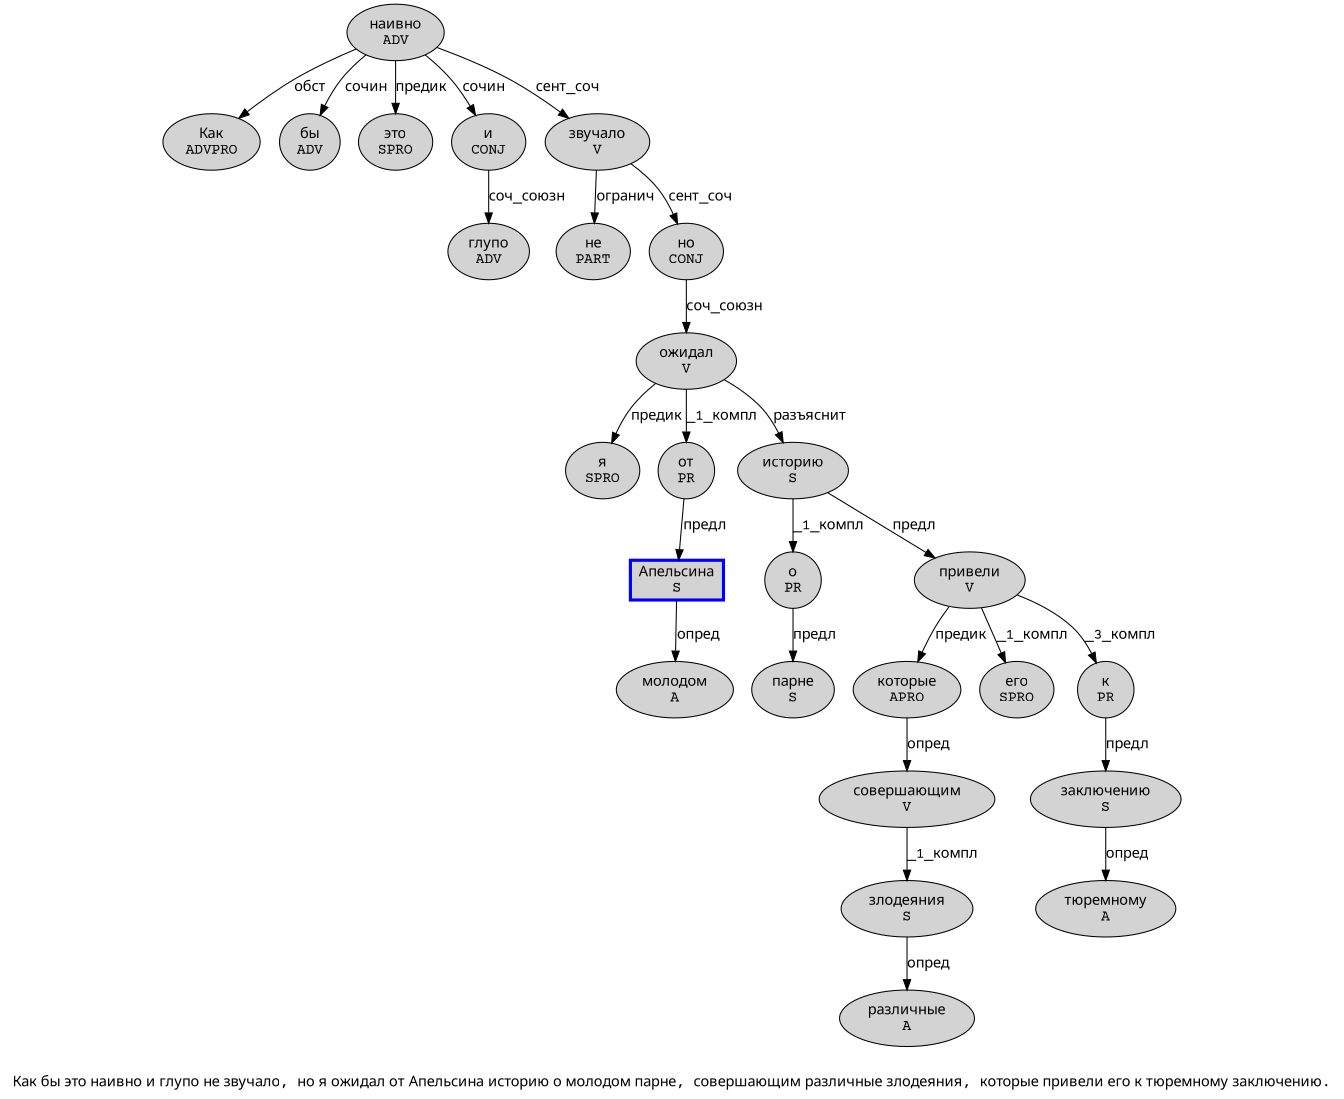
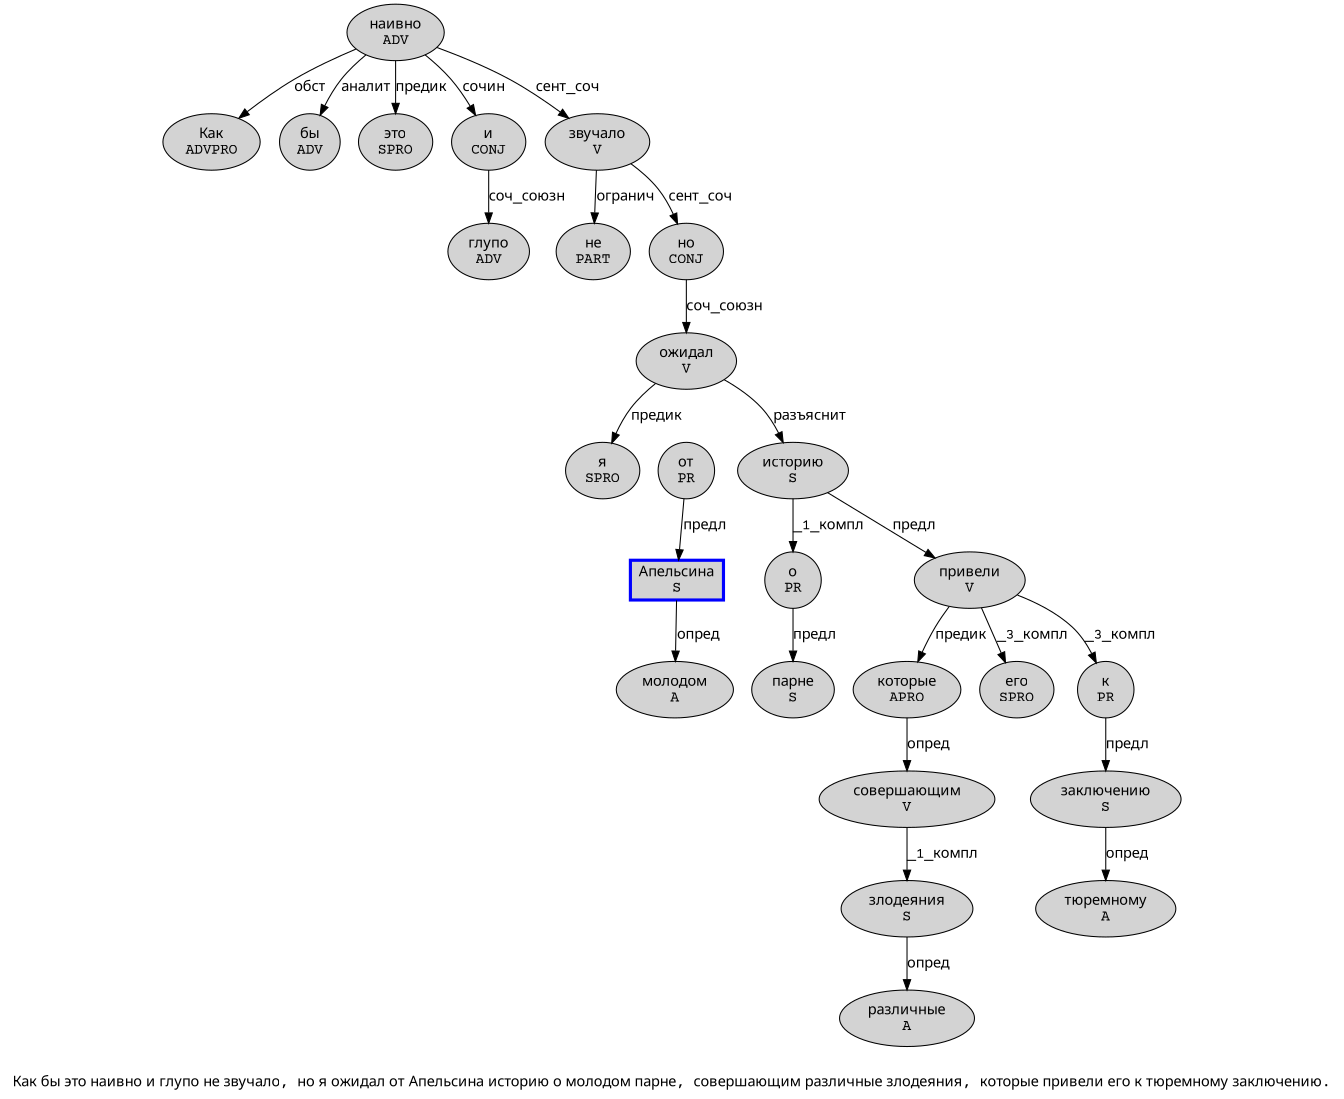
(366, 87) -> (366, 87)
(686, 410) -> none
(1033, 635) -> (1033, 635)
